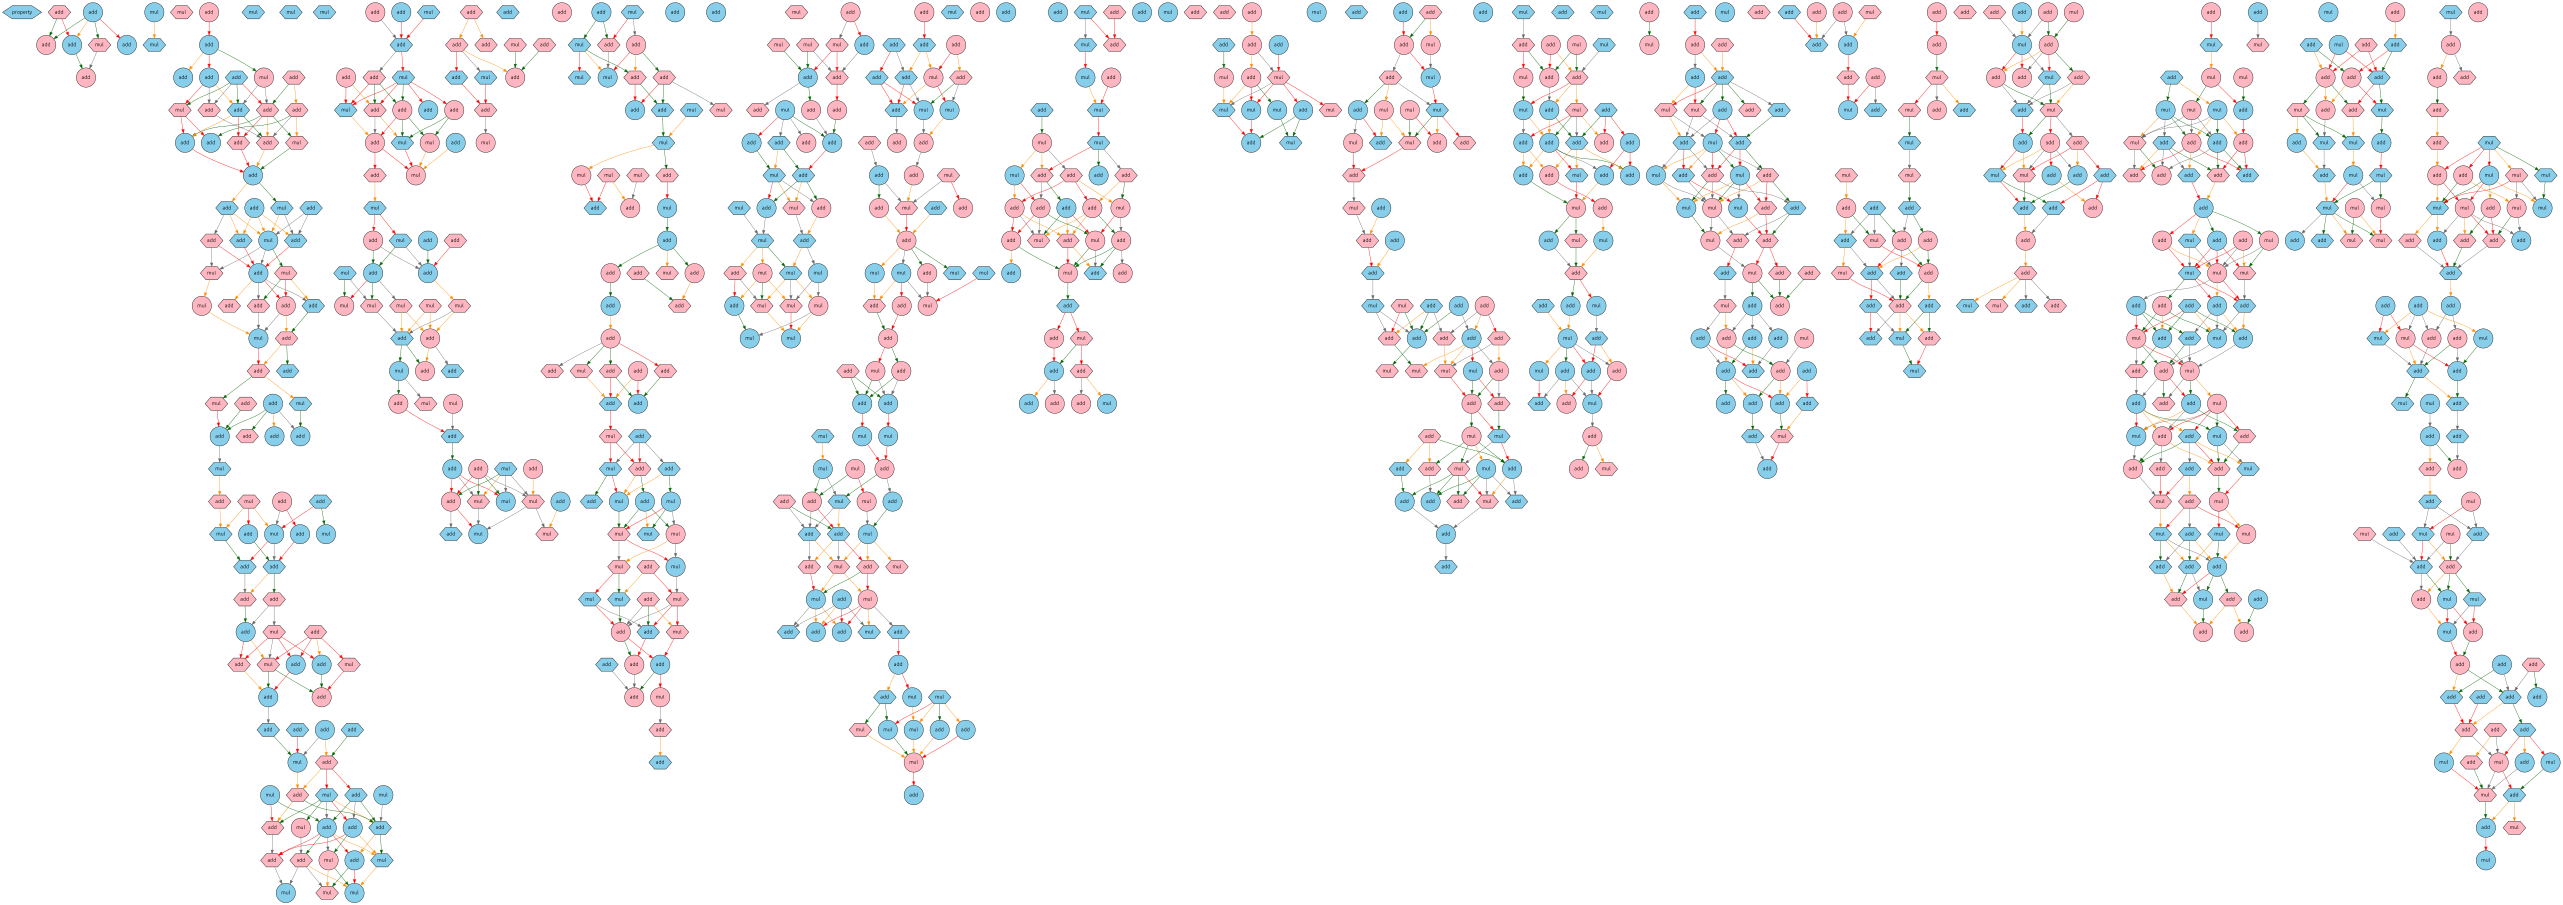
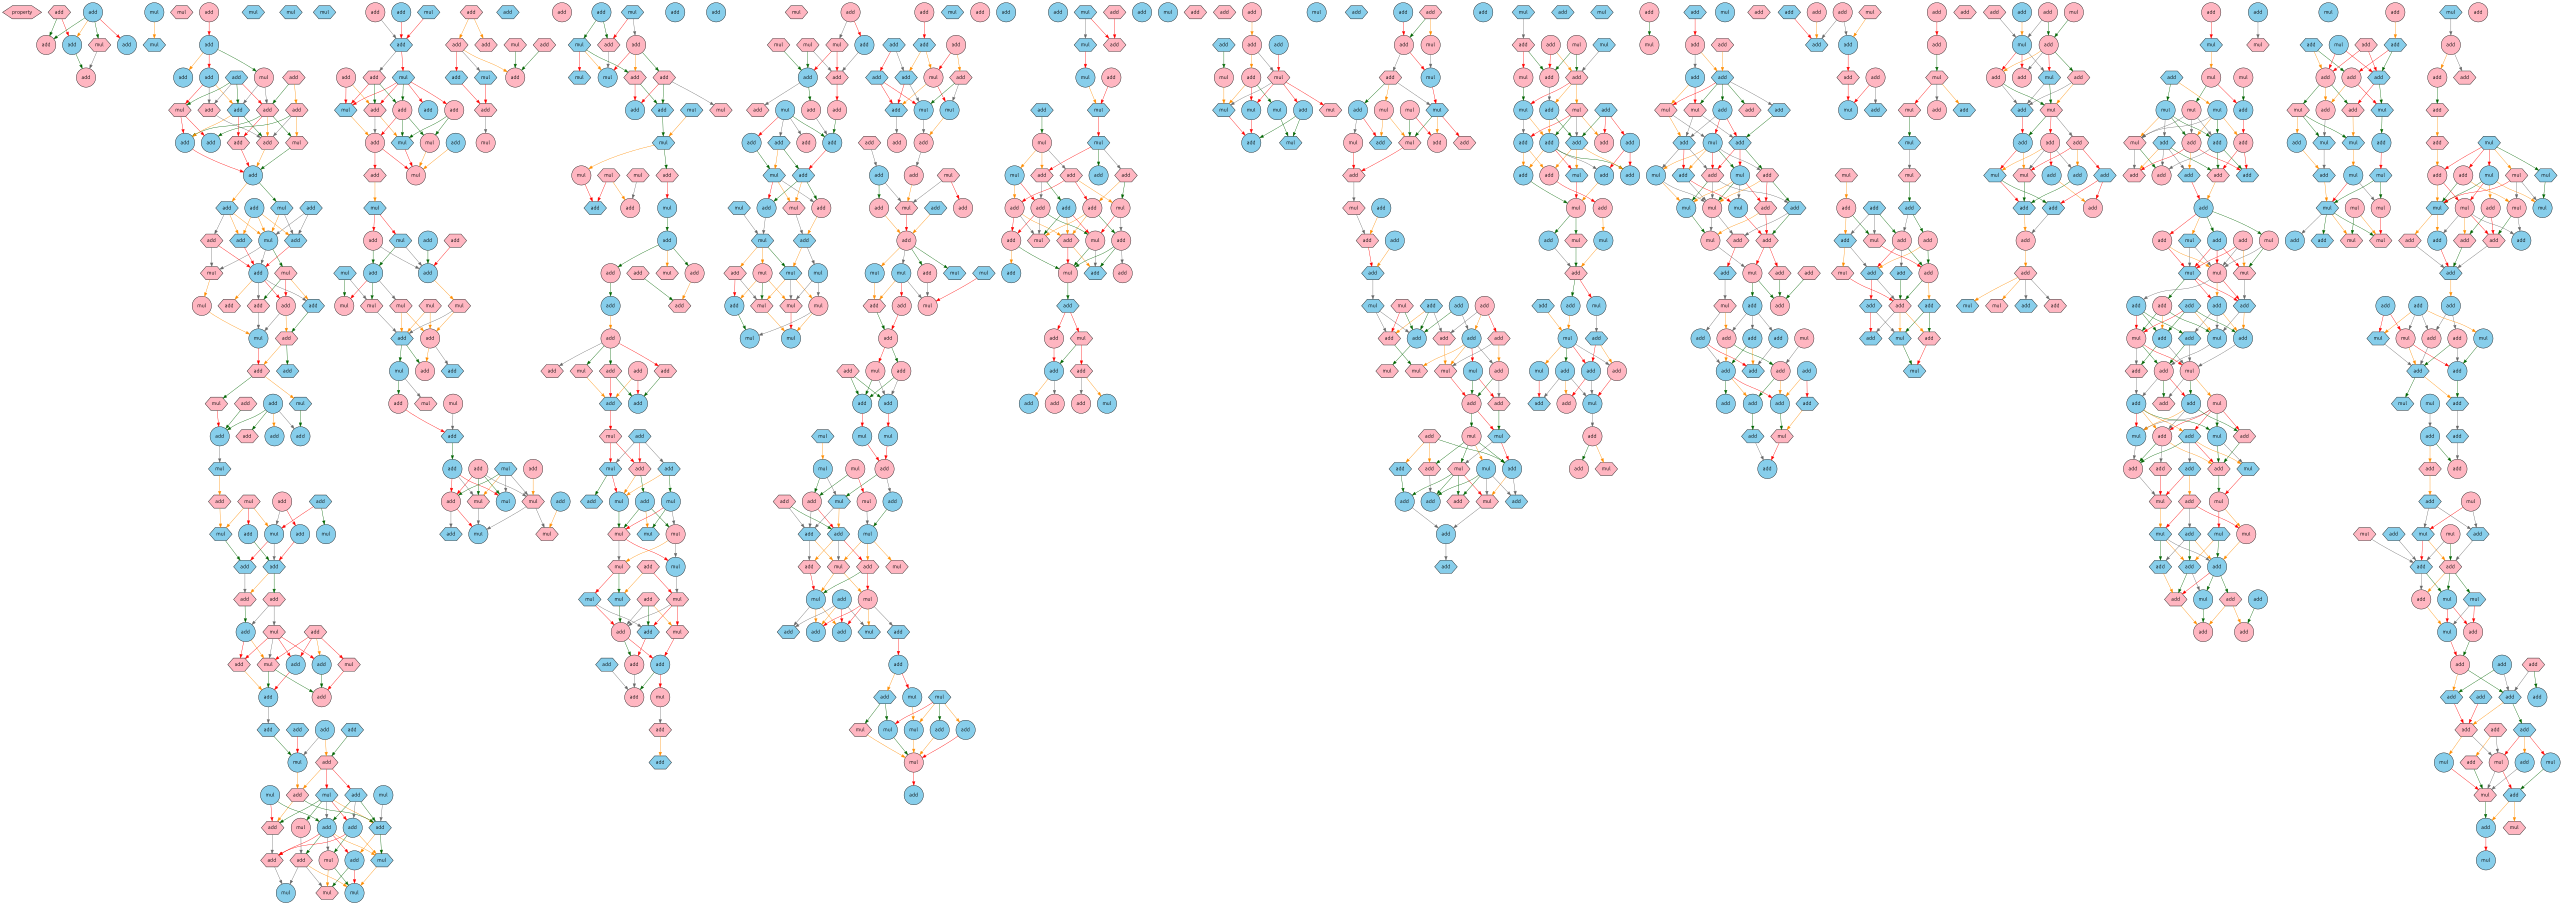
(22, 12) -> (22, 12)
